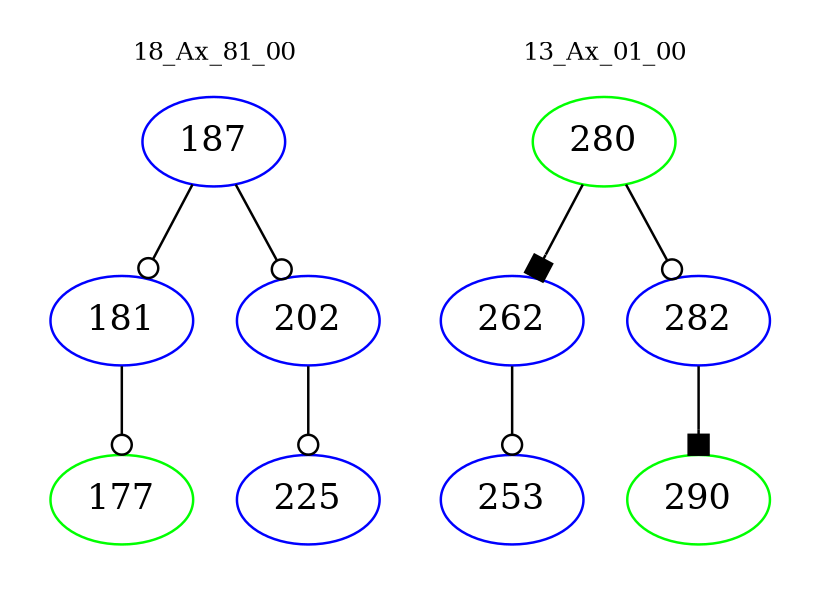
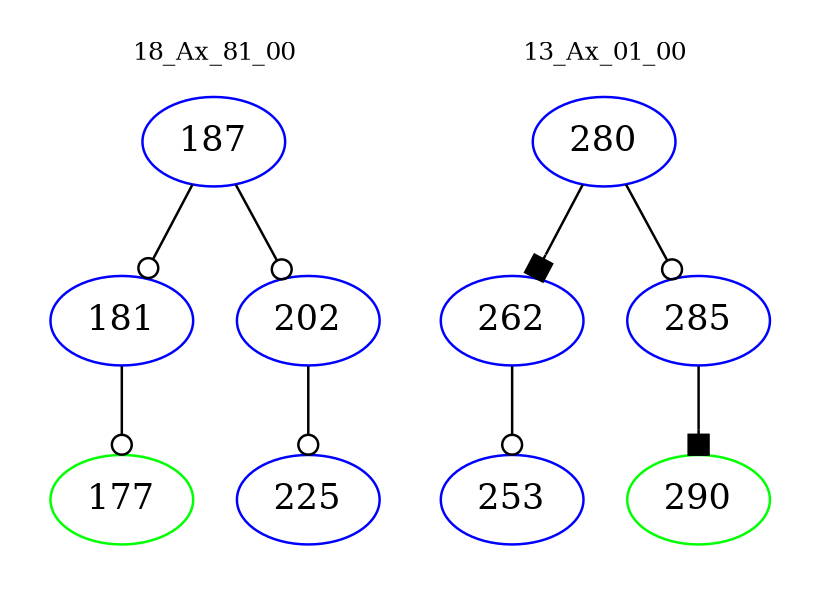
(604, 142) -> (604, 142)
(699, 321) -> (699, 321)
